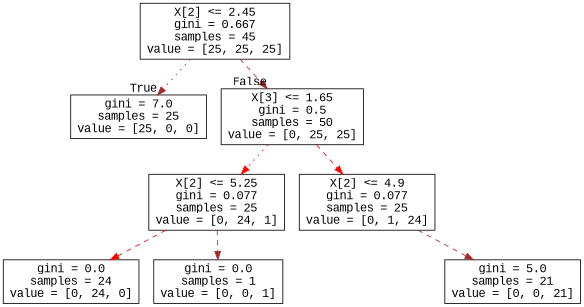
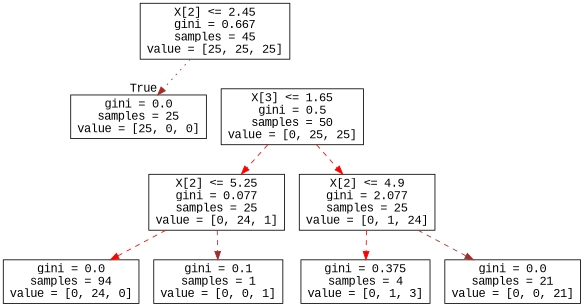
(251, 71) -> none
(139, 117) -> (139, 117)
(257, 156) -> (257, 156)
(367, 202) -> (367, 202)
(71, 282) -> (71, 282)
(218, 282) -> (218, 282)
none -> (365, 282)
(513, 282) -> (513, 282)
